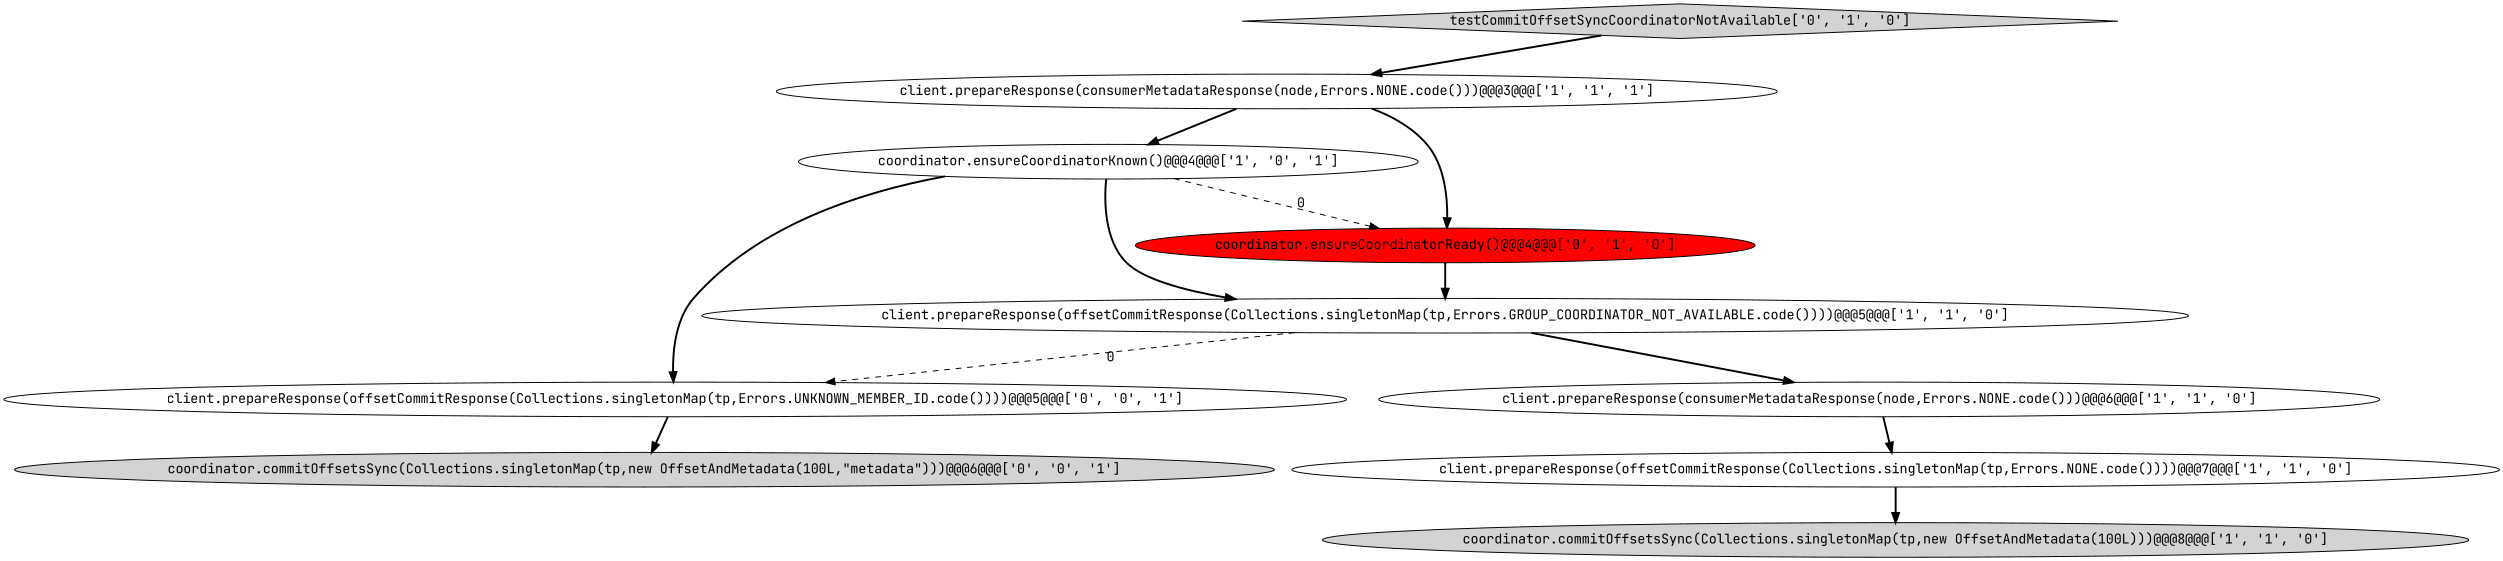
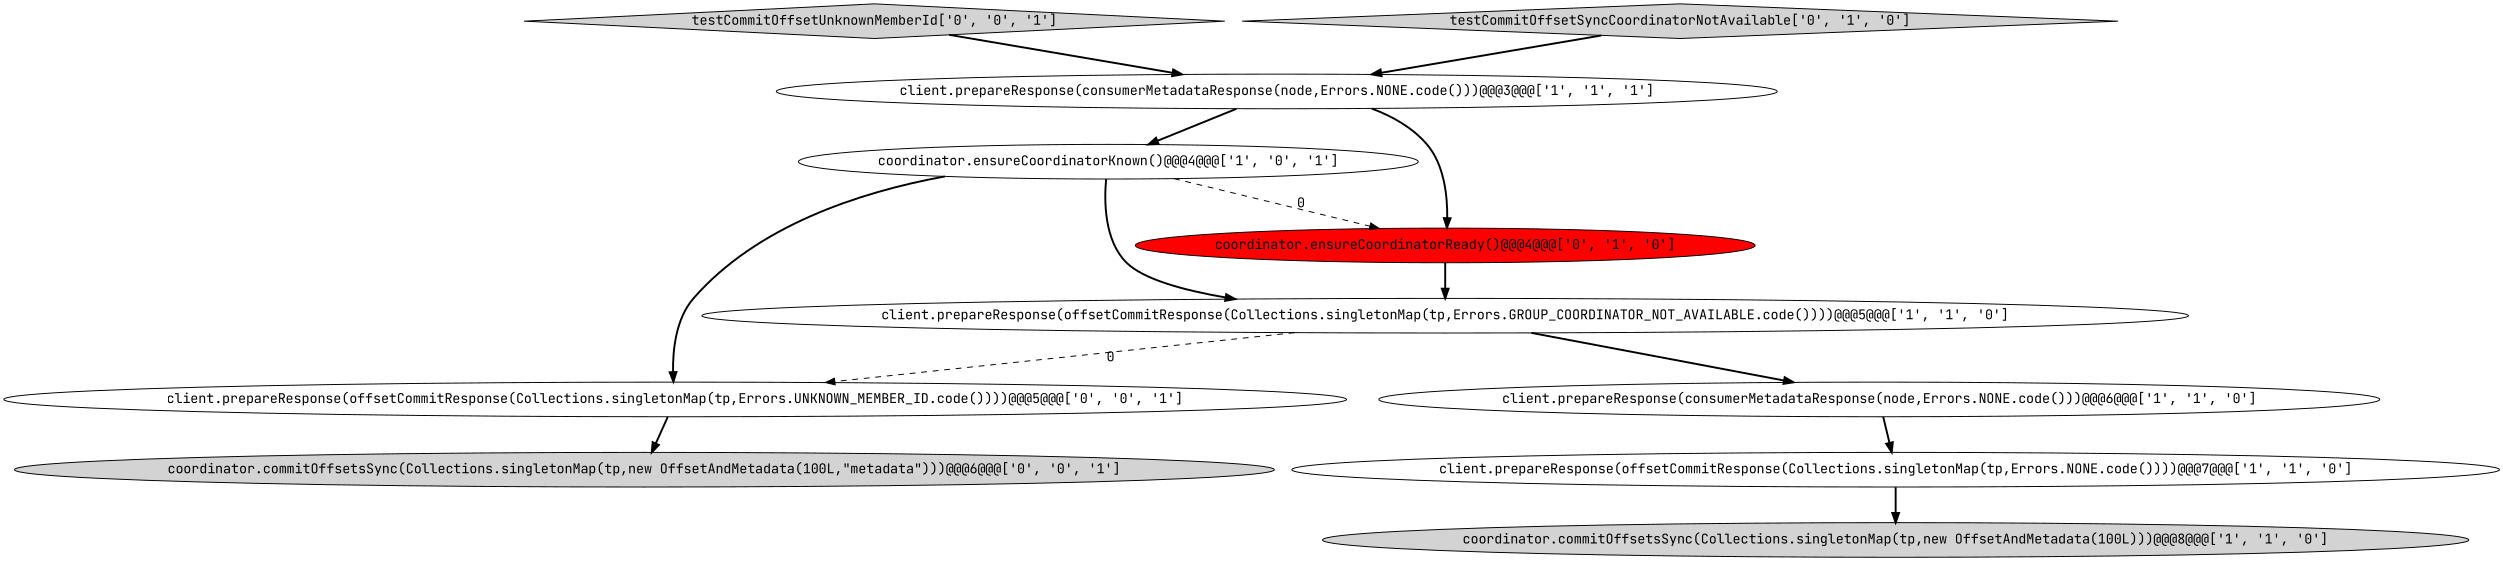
none -> (874, 21)
